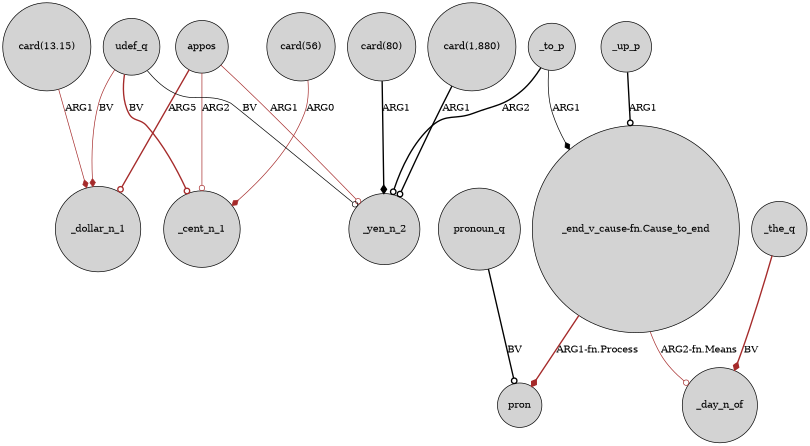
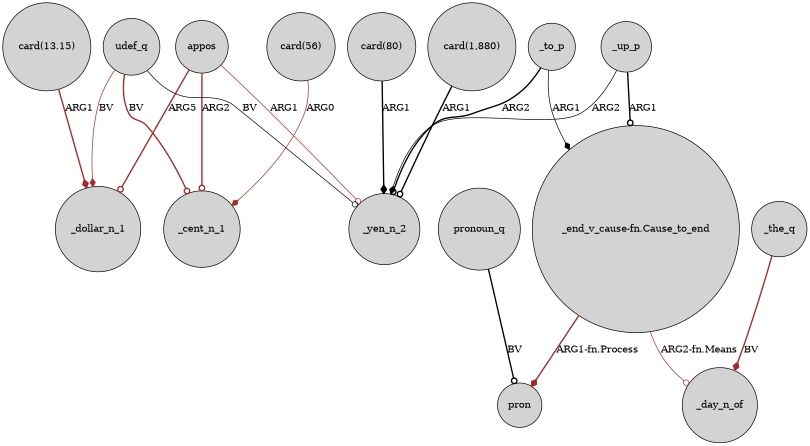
none -> (498, 118)
(202, 129) -> (202, 129)
(71, 135) -> (71, 135)
